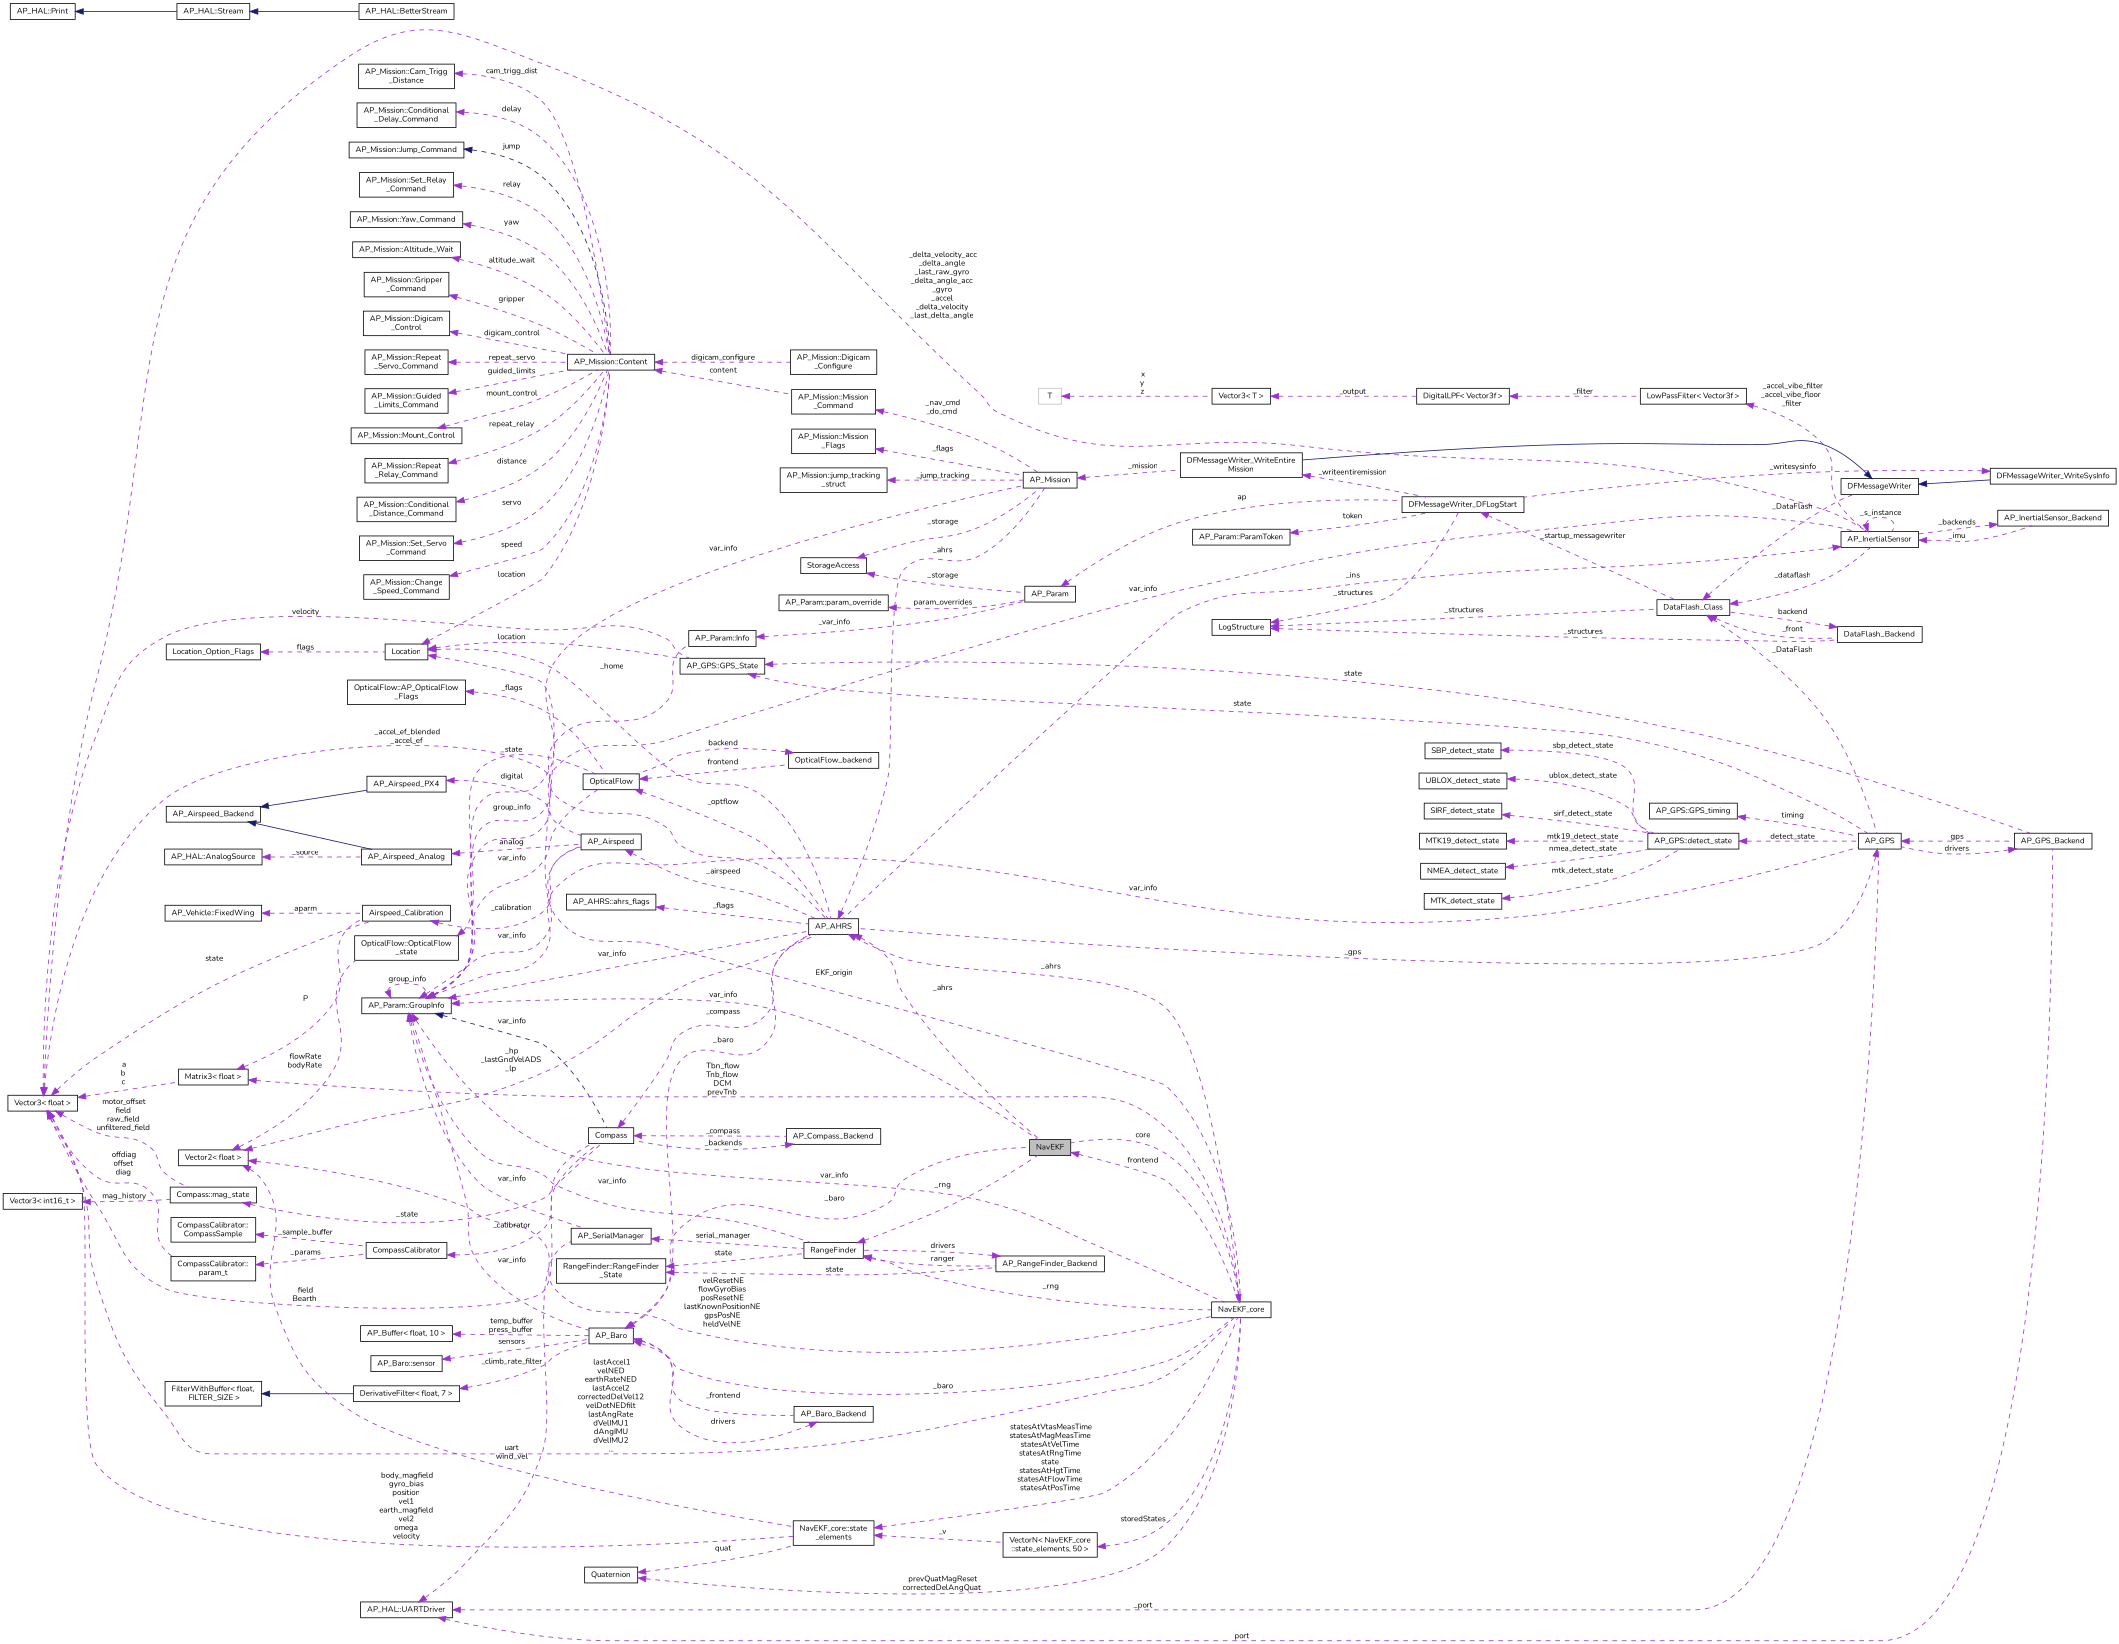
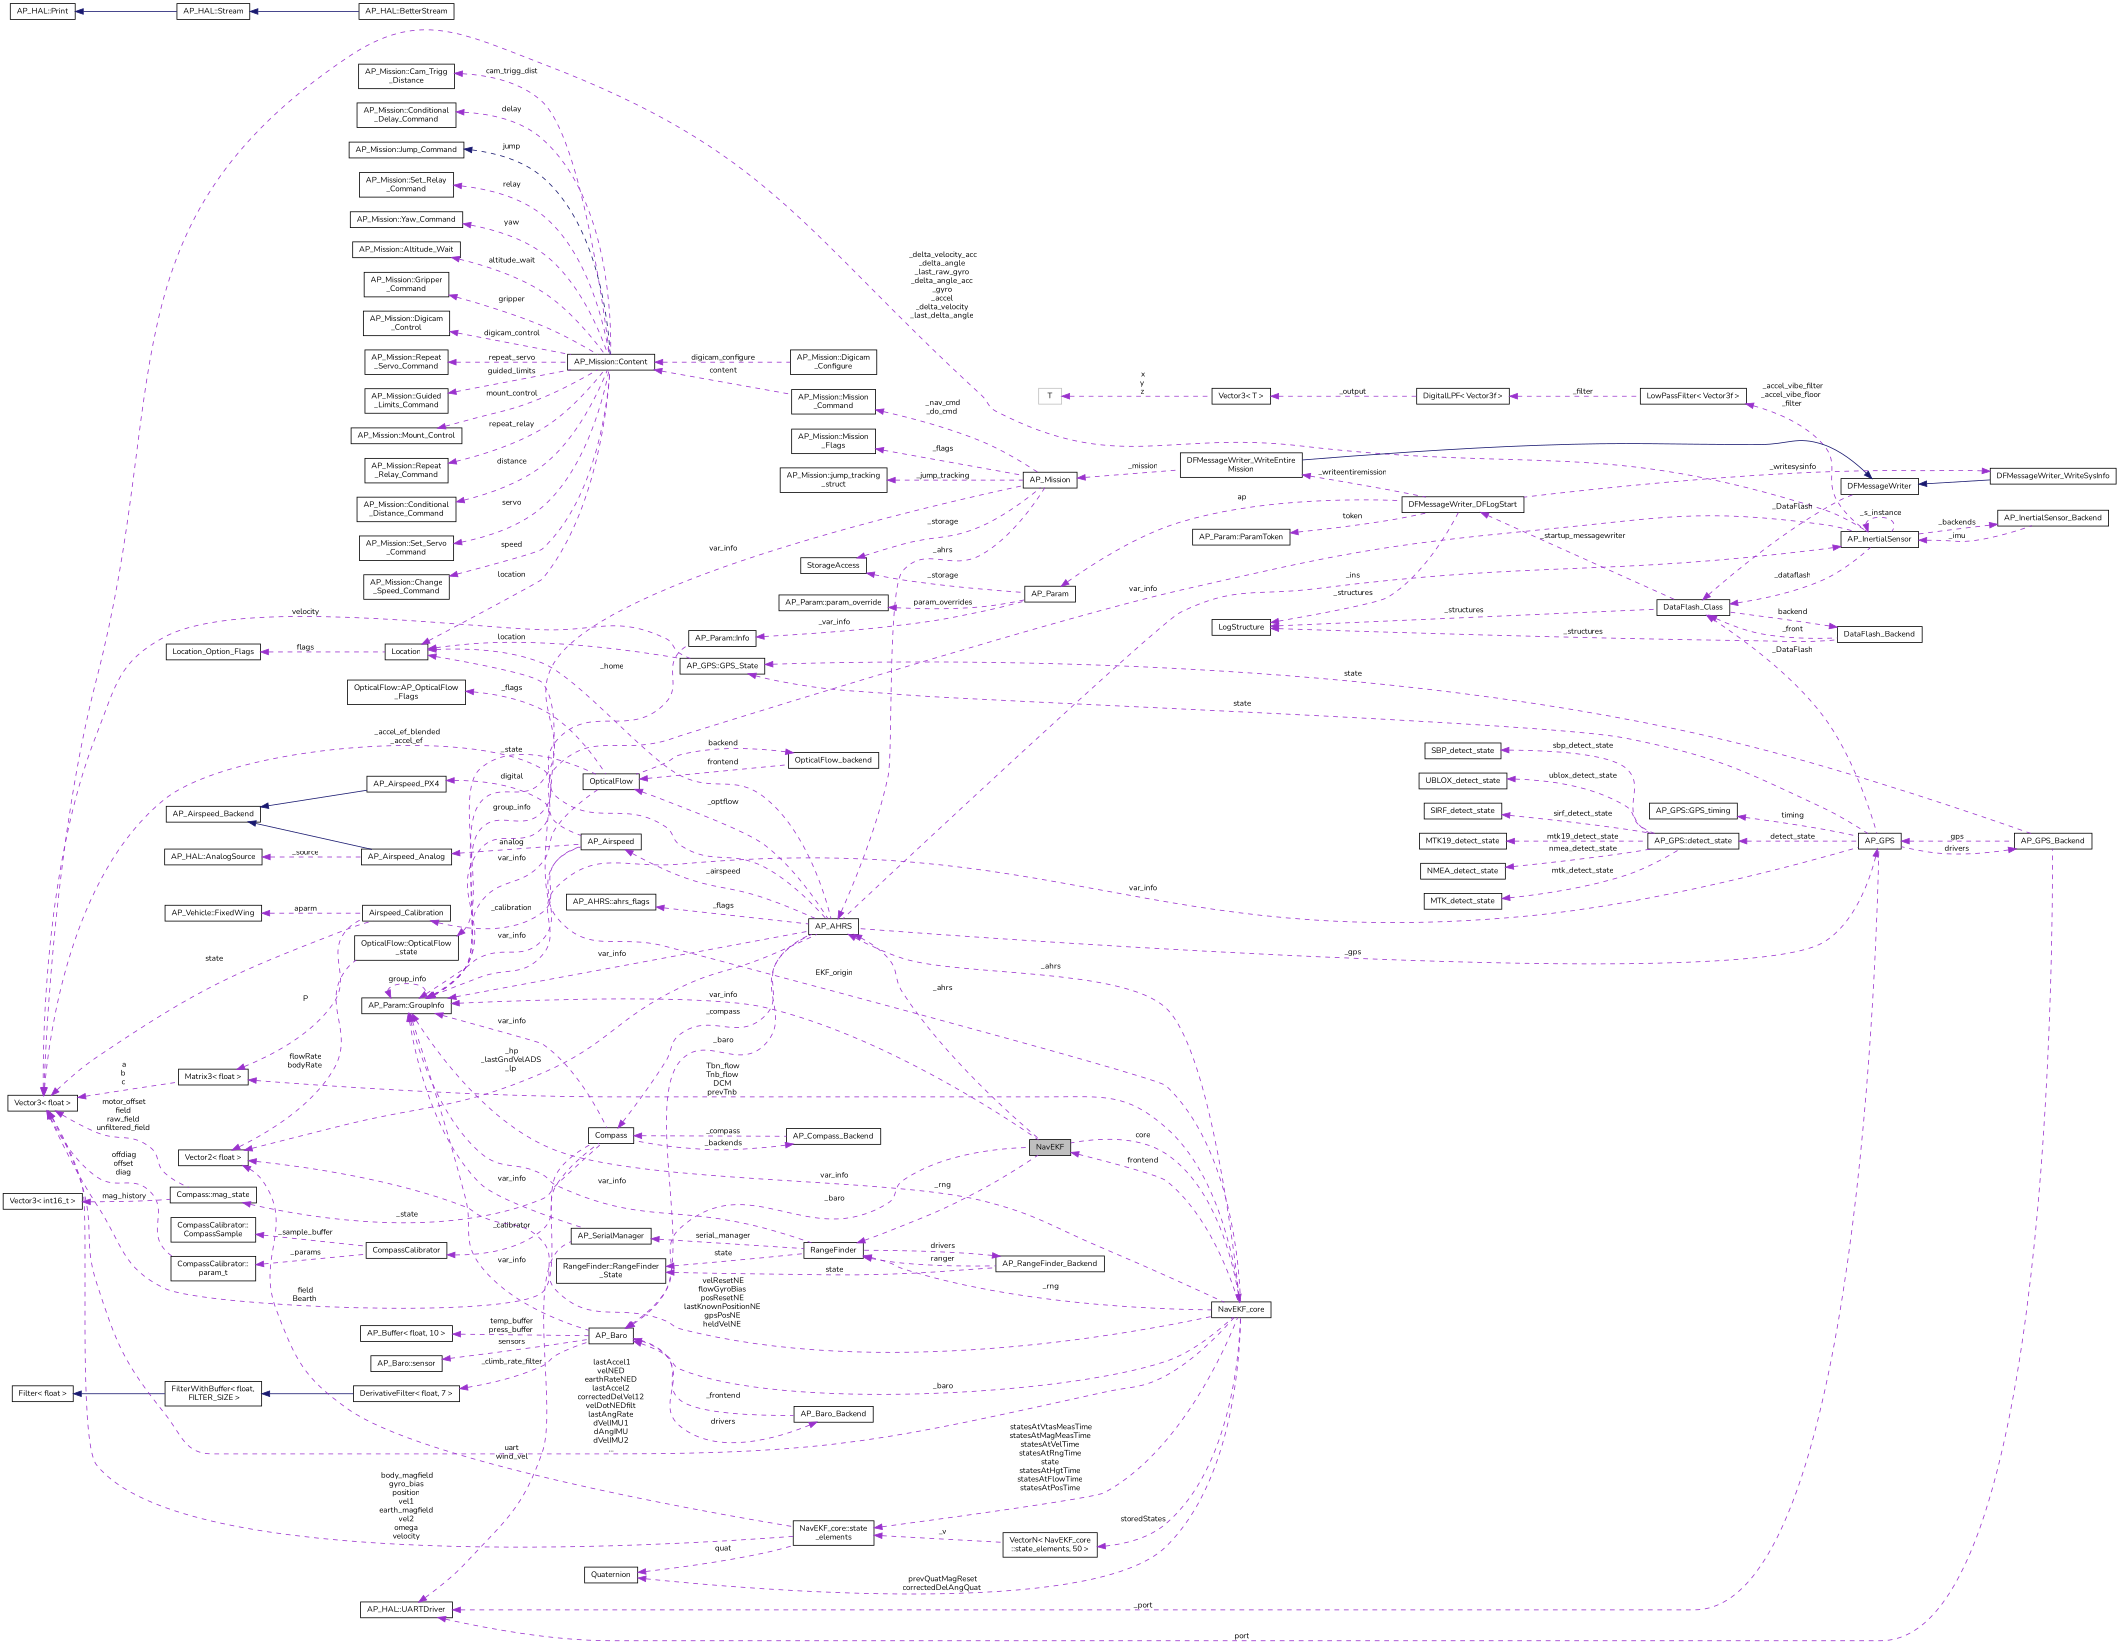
(544, 1045) -> (544, 1045)
none -> (43, 1394)
